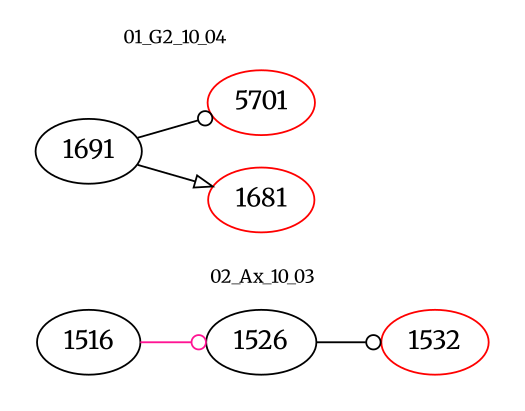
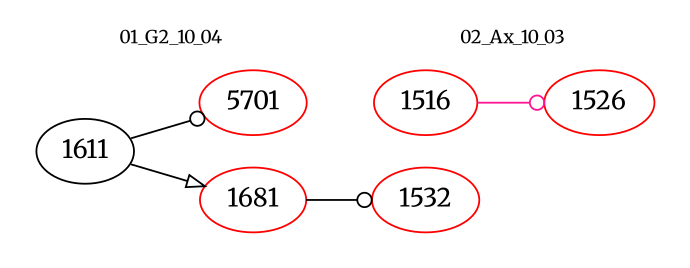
(89, 151) -> (85, 151)
(89, 342) -> (426, 103)
(261, 342) -> (599, 103)
(341, 342) -> (333, 200)
